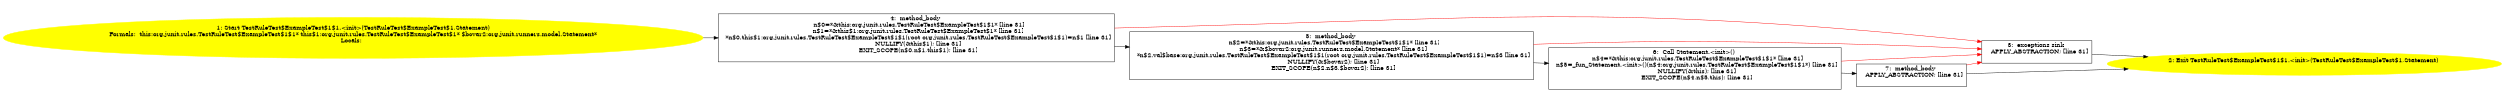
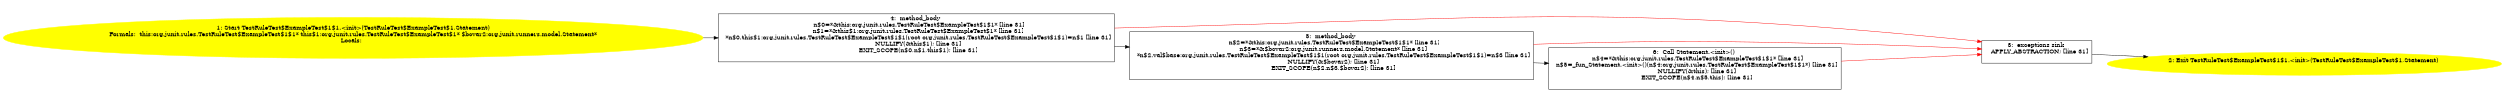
(1911, 75) -> none
